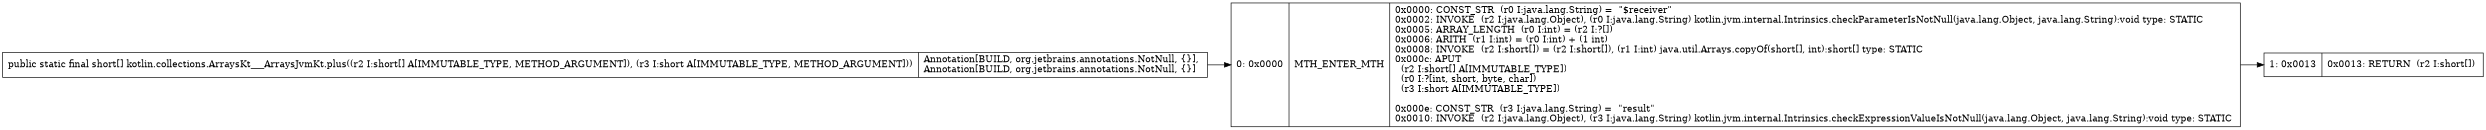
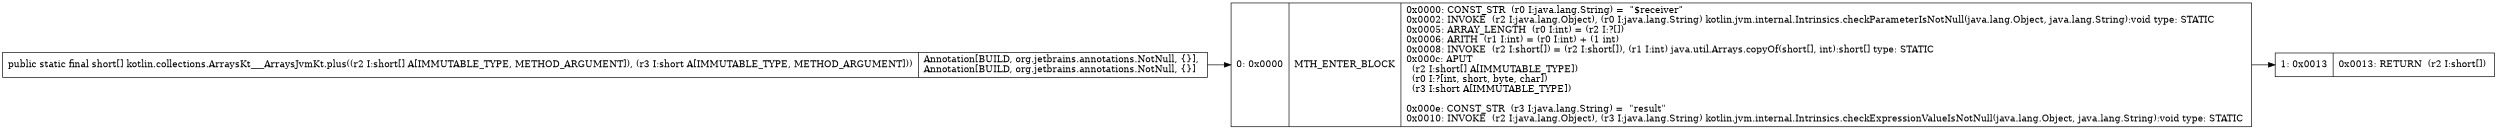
(1339, 65) -> (1345, 65)
